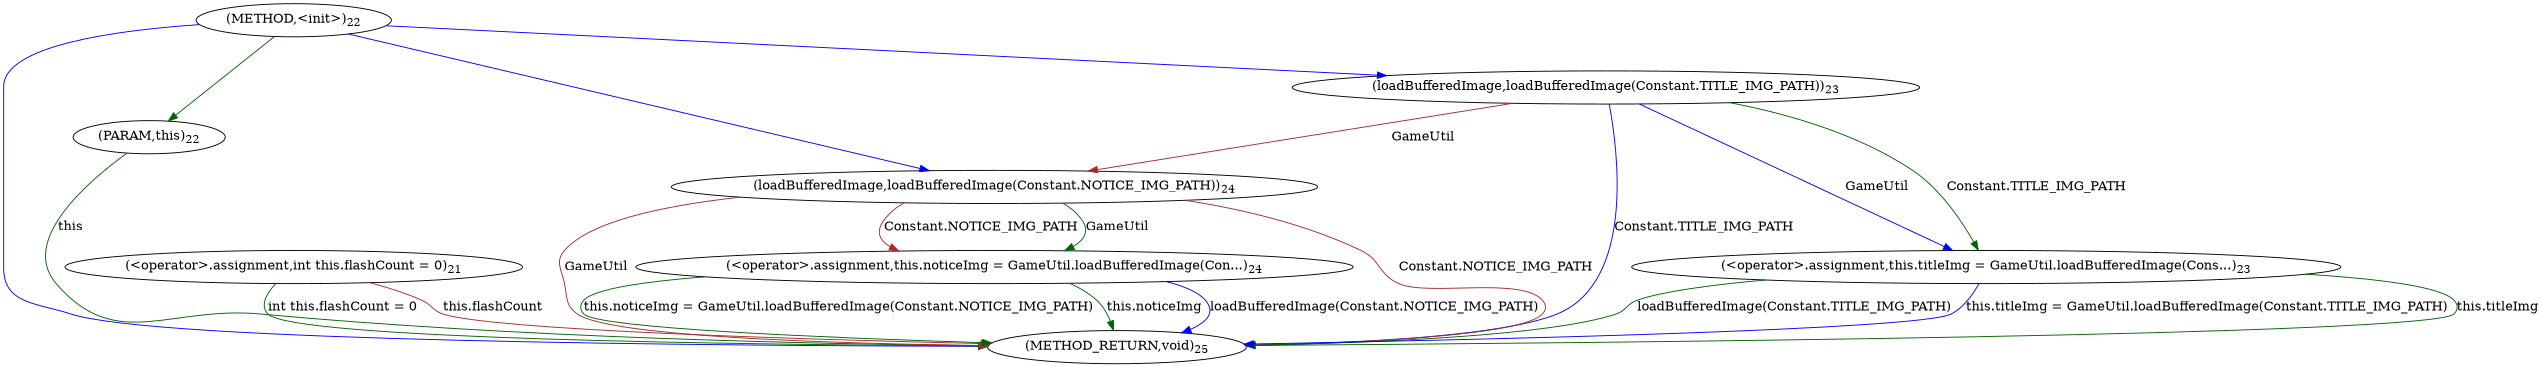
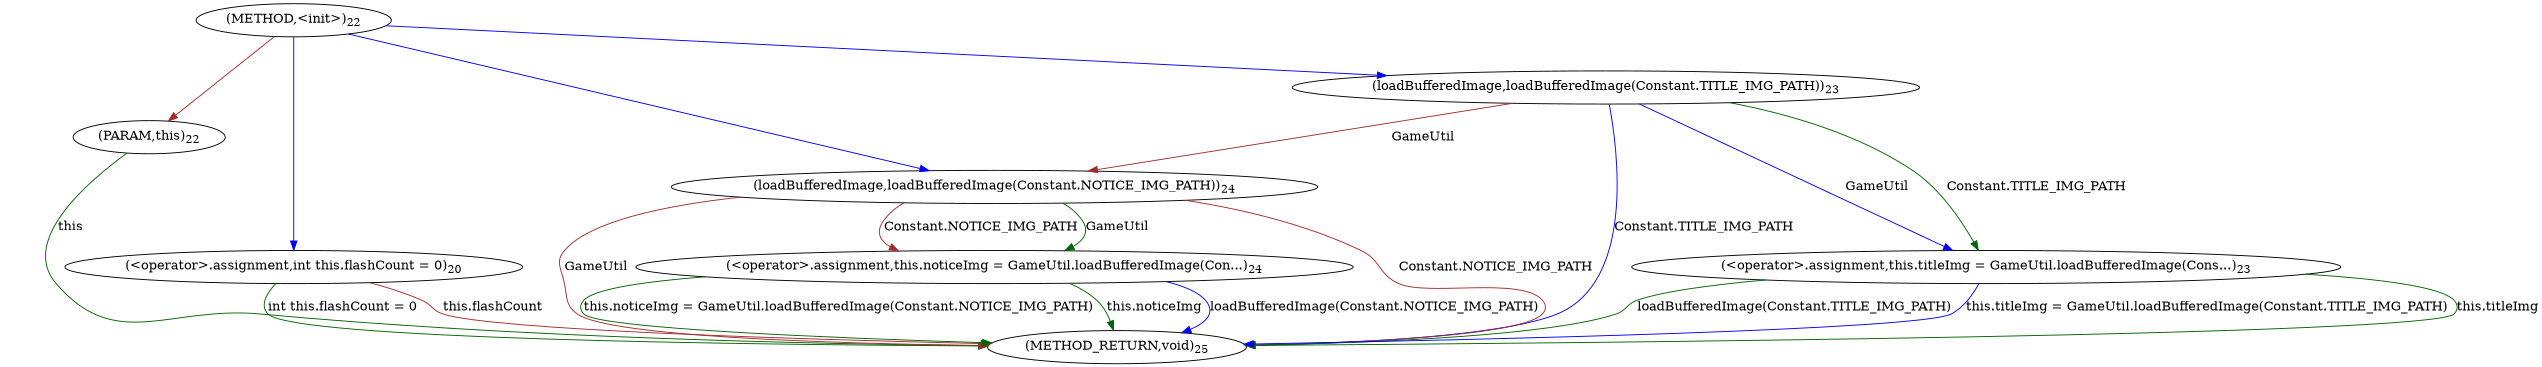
(225, 76) -> (225, 76)
(455, 266) -> (455, 266)
(281, 334) -> (294, 139)
